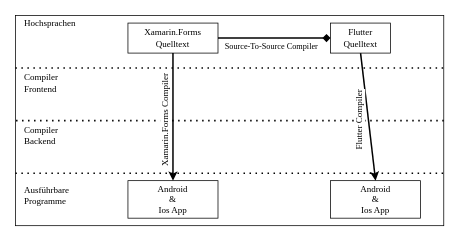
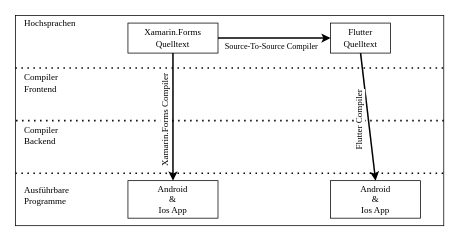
(321, 38) -> (322, 38)
